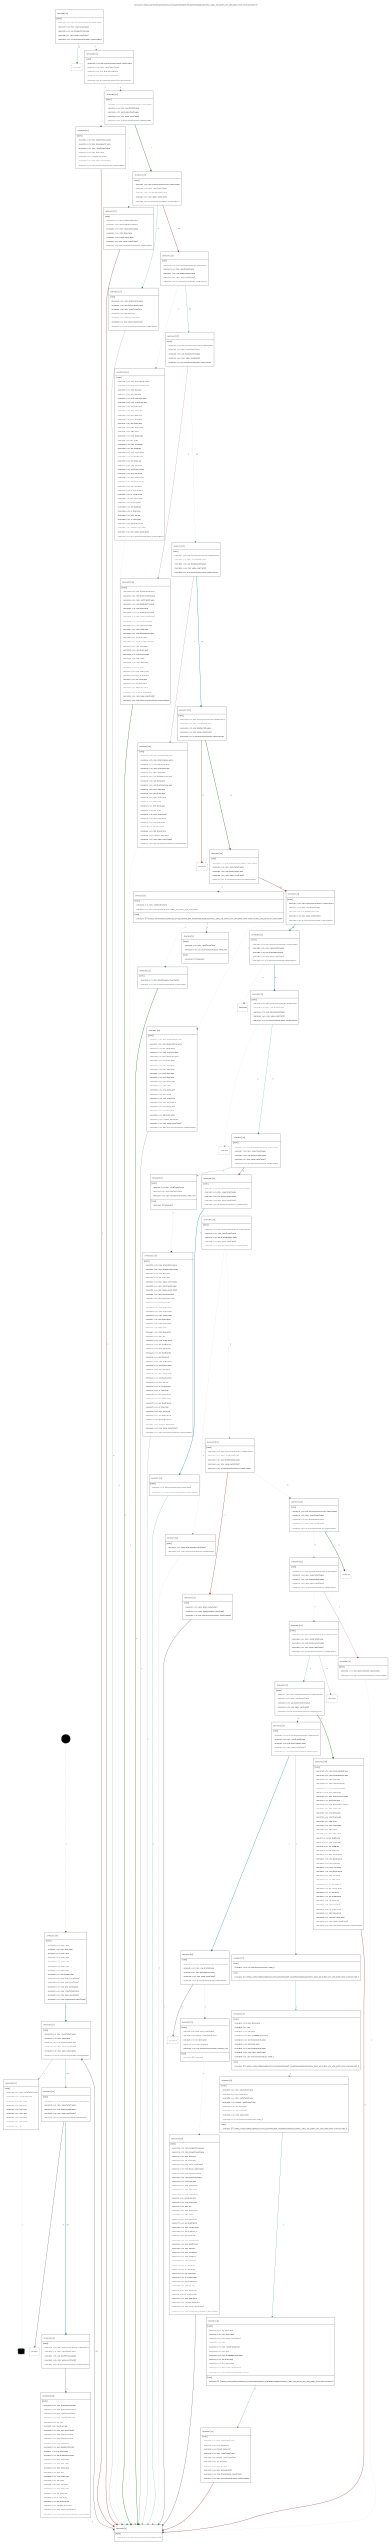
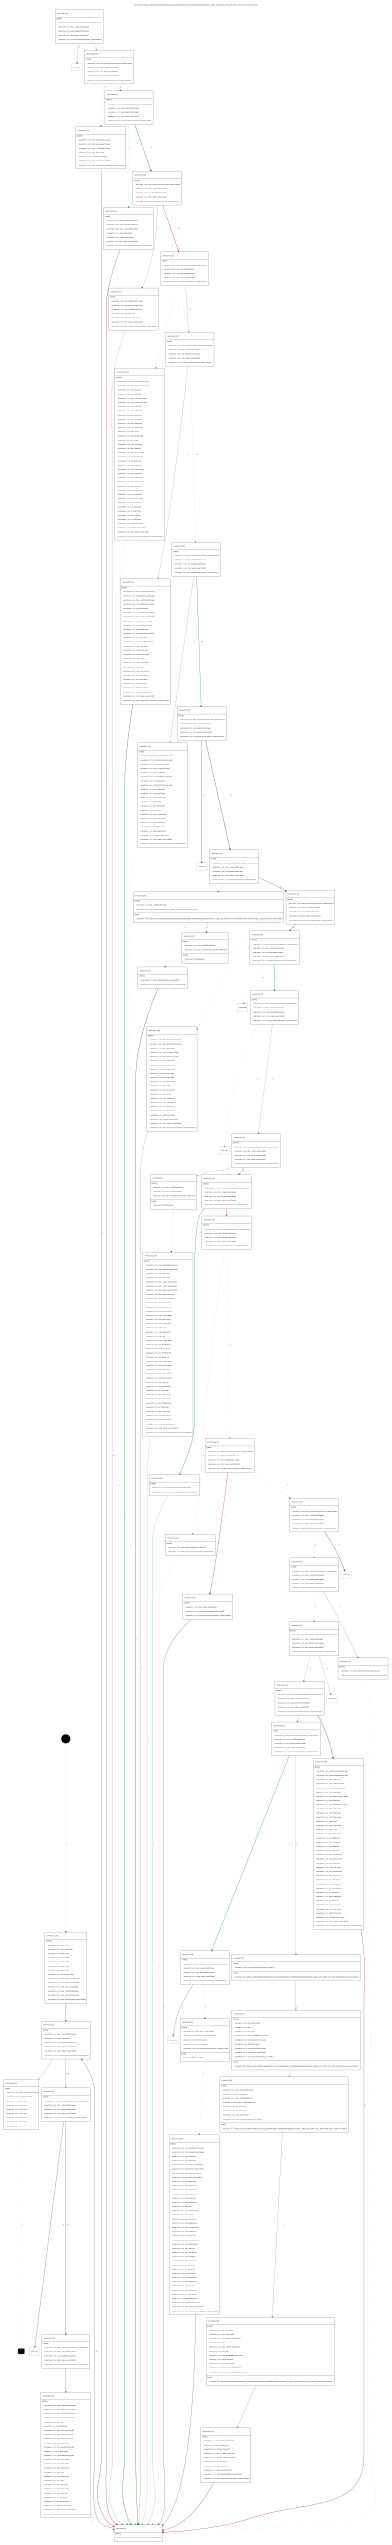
none -> (227, 1212)
